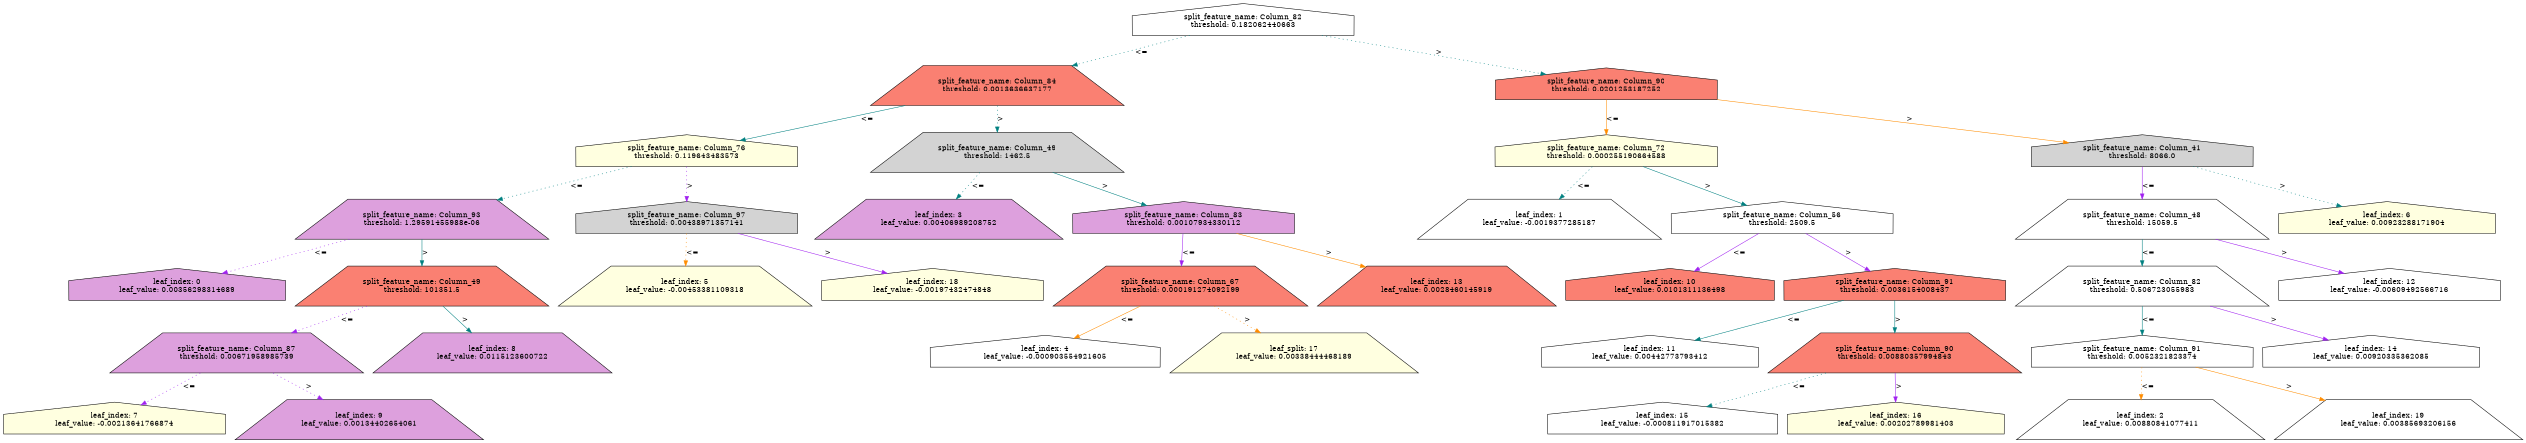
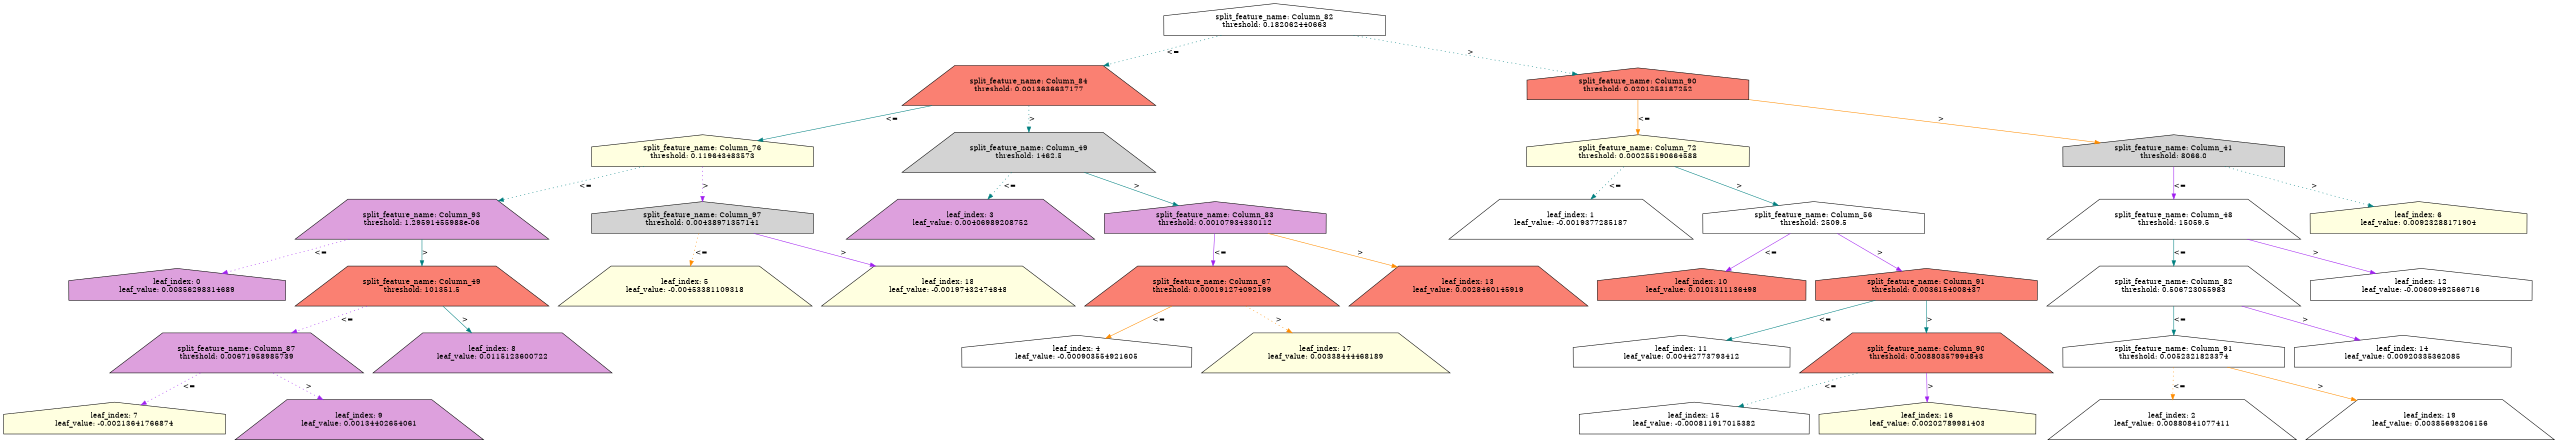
(933, 286) -> (948, 286)
(1294, 353) -> (1326, 353)
